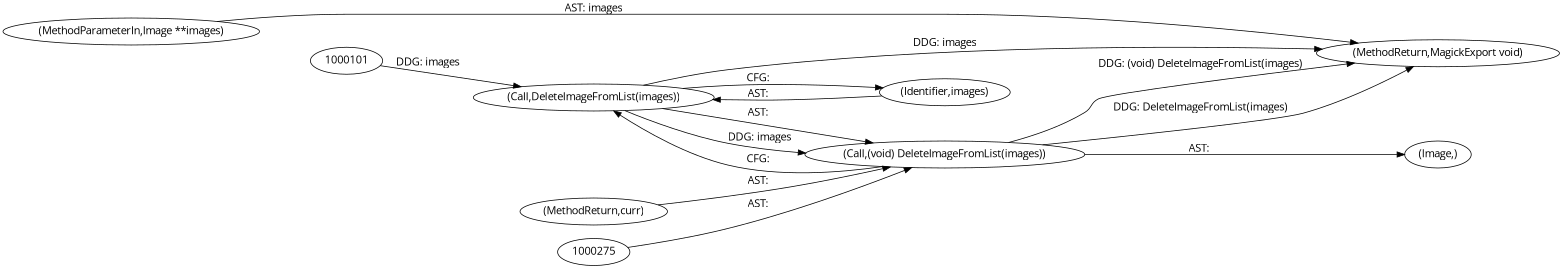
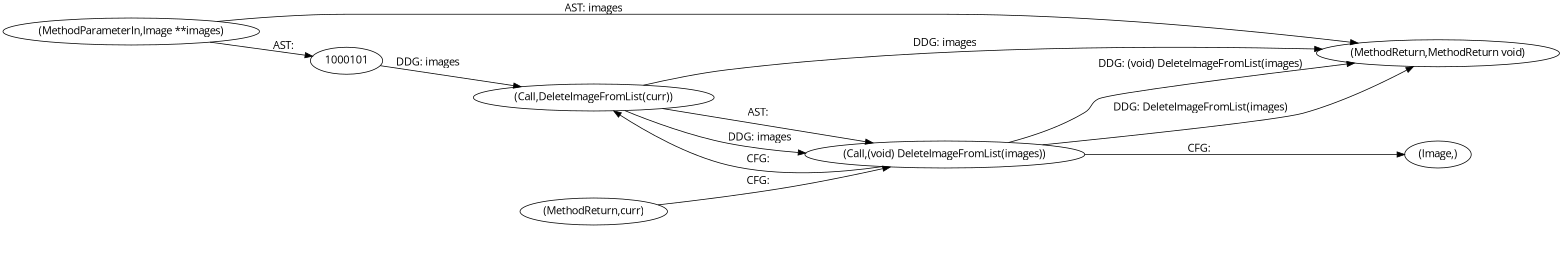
none -> (257, 49)
(1438, 53) -> (1438, 53)
(945, 92) -> none
(594, 98) -> (594, 98)
(1201, 149) -> (1201, 149)
(760, 181) -> (760, 181)
(594, 252) -> none
